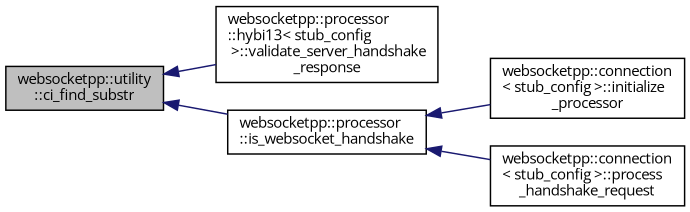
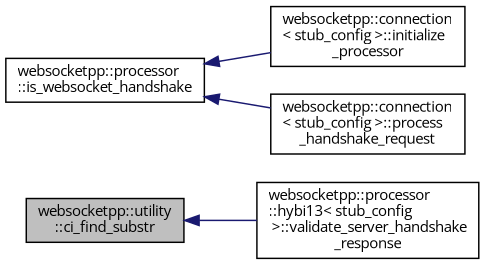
(203, 110) -> none
